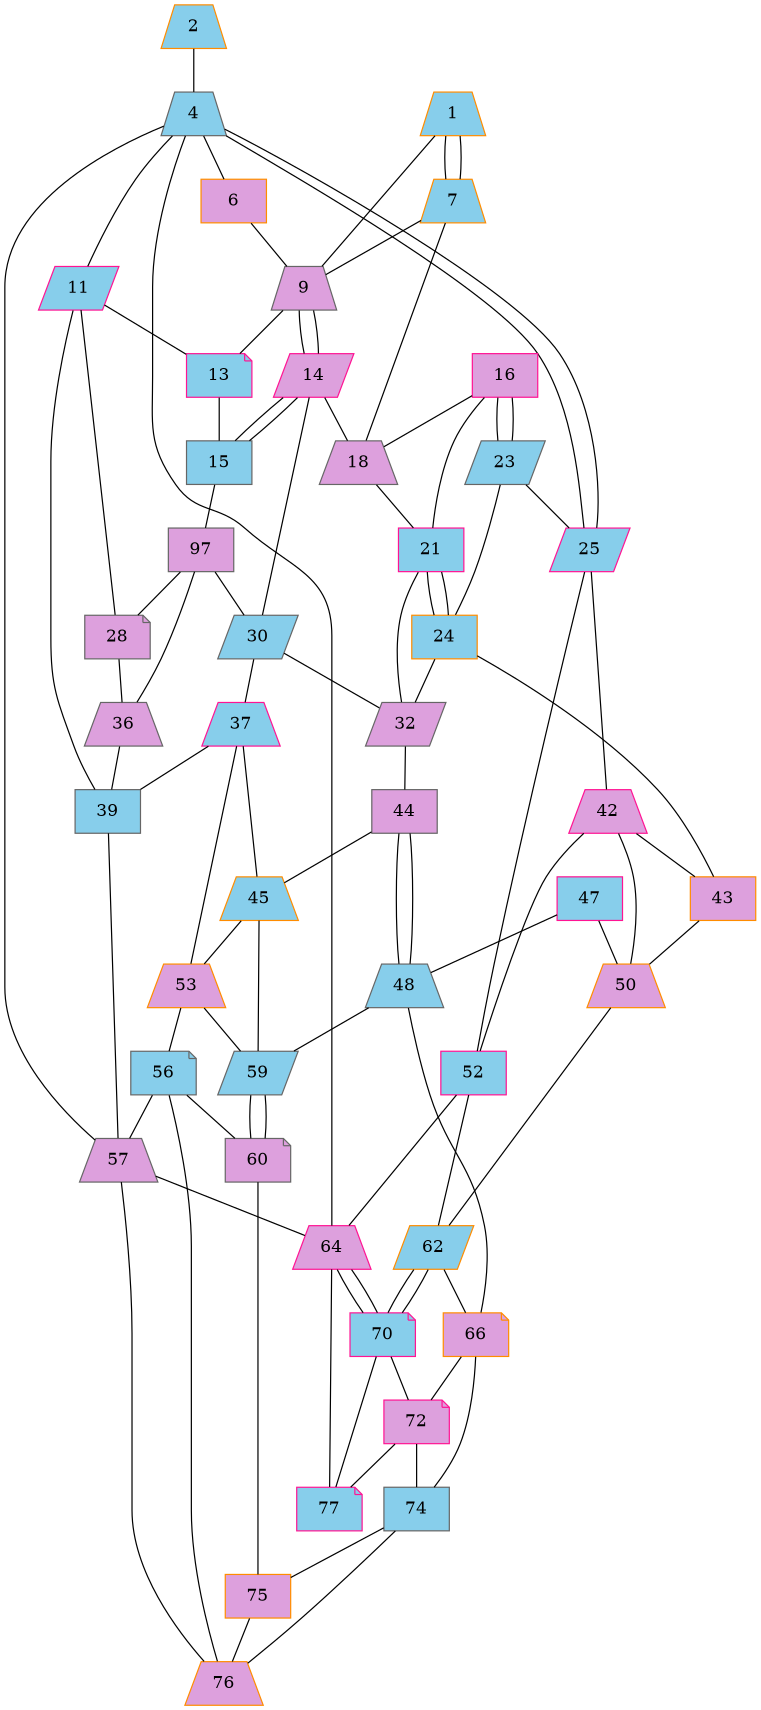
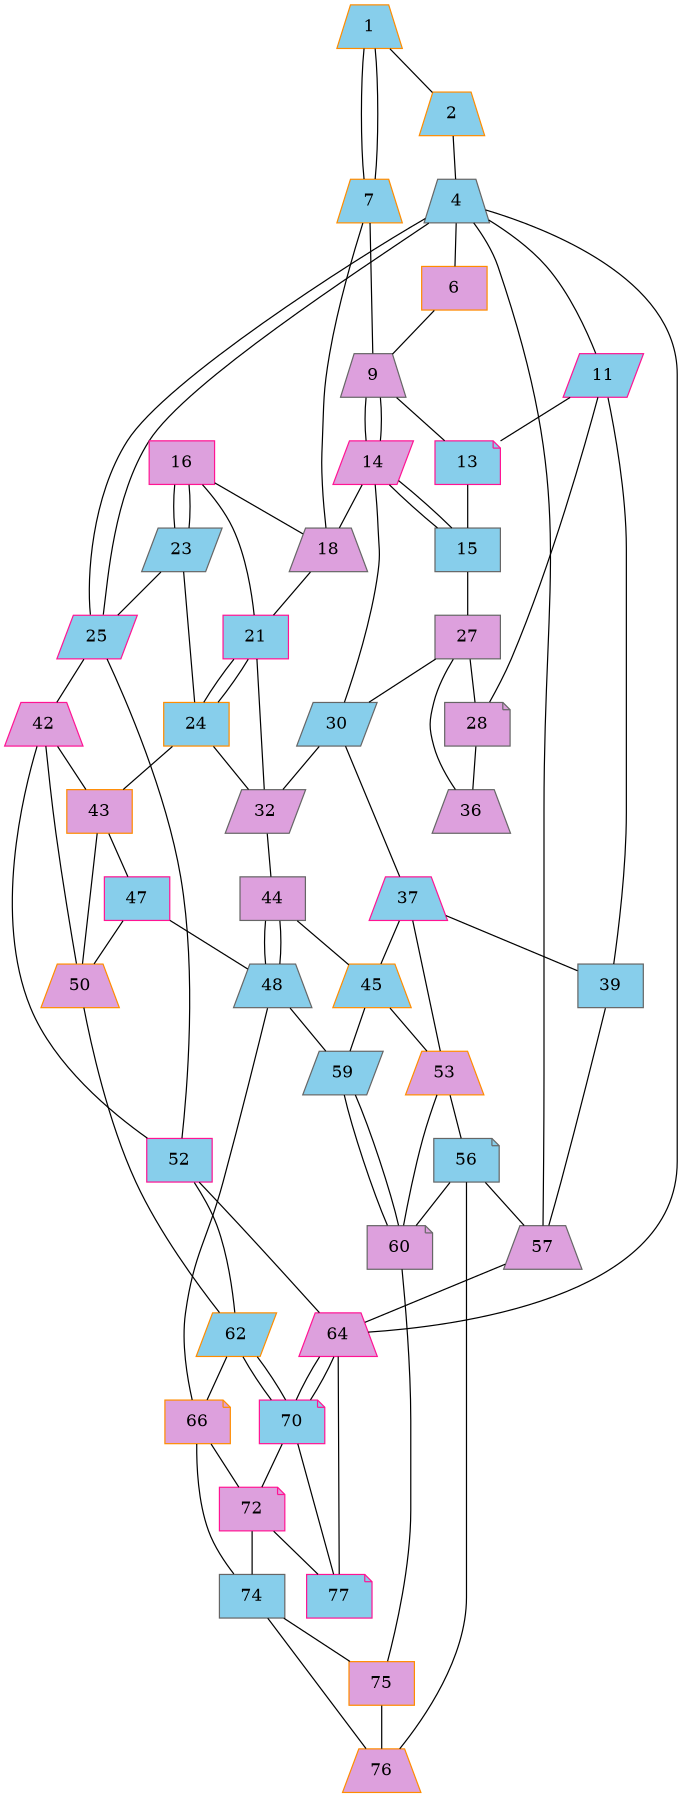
(379, 201) -> (411, 71)
(201, 550) -> (468, 637)
(116, 768) -> none
none -> (118, 855)
(222, 1030) -> (417, 1159)
(132, 1431) -> none
